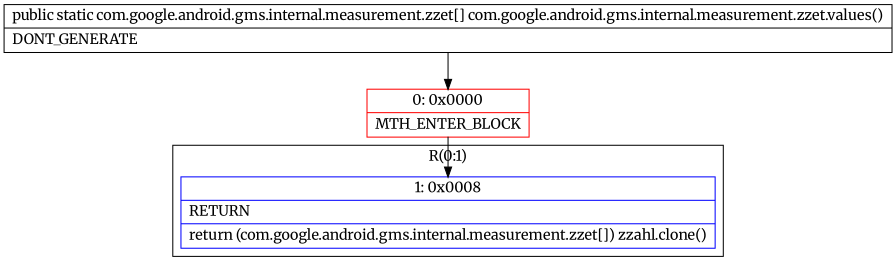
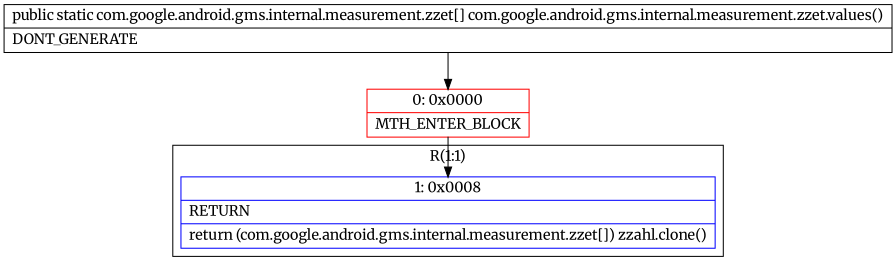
(448, 157) -> (448, 157)
